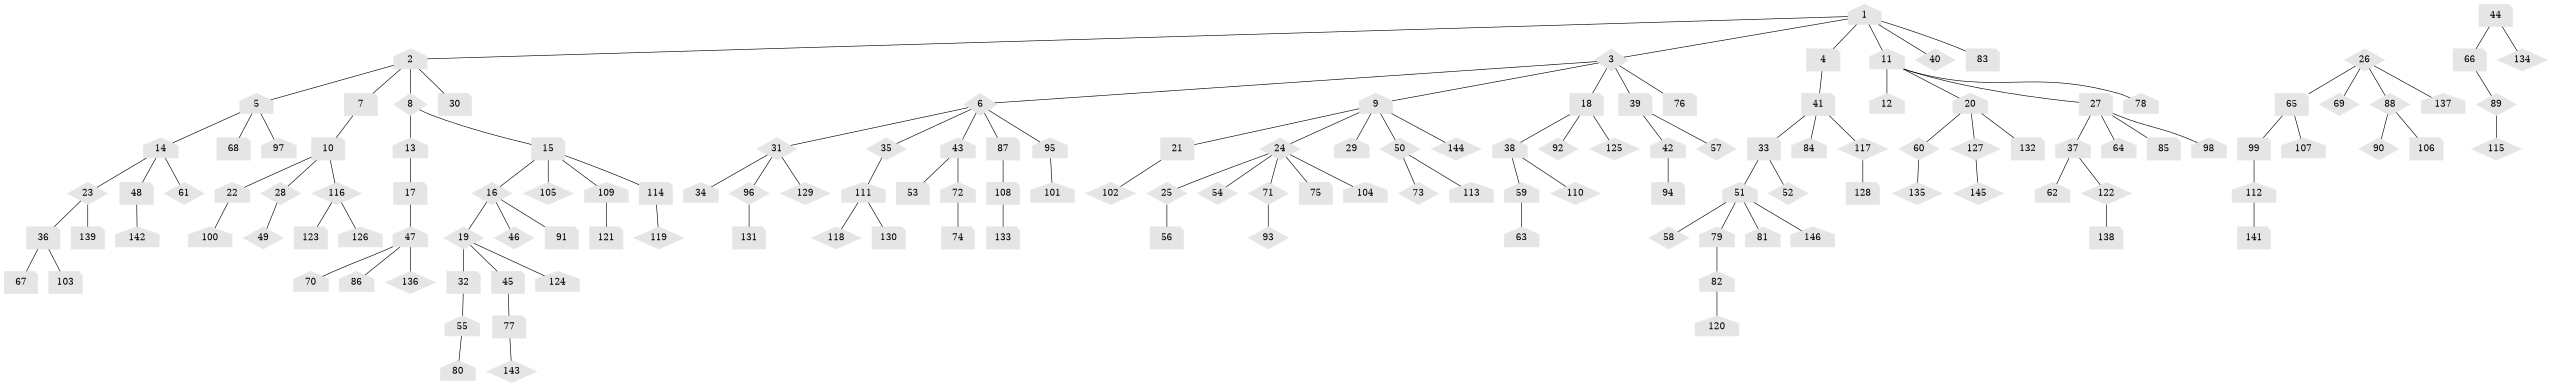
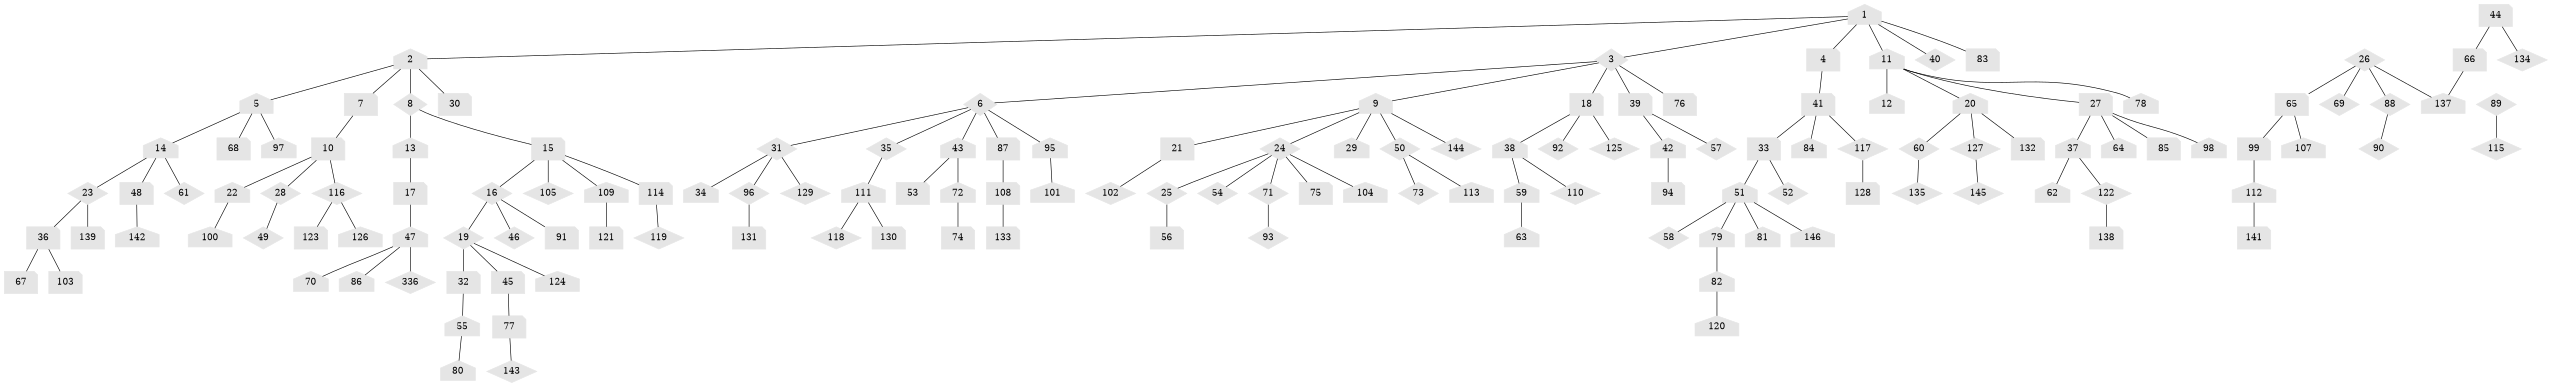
(2484, 84) -> (2456, 83)
(2426, 149) -> none
(410, 282) -> (410, 282)
